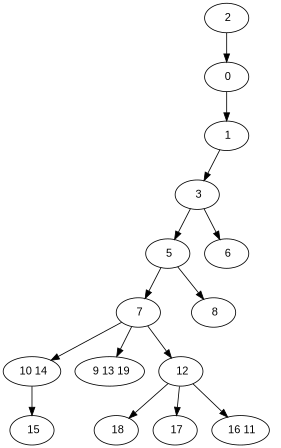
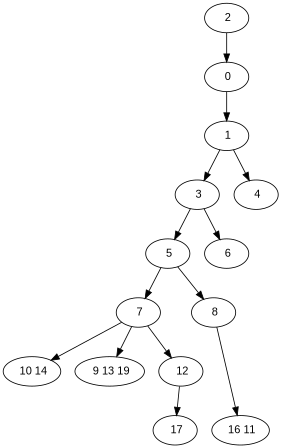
none -> (256, 195)
(207, 398) -> (226, 367)
(32, 430) -> none
(116, 430) -> none
